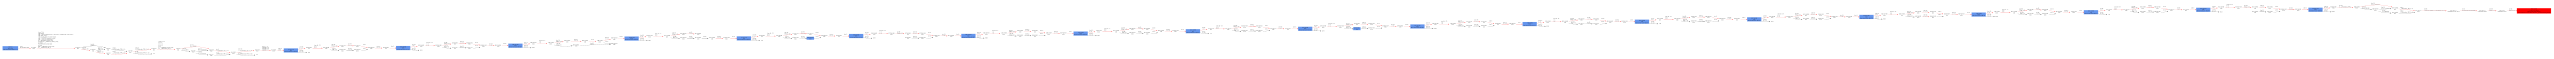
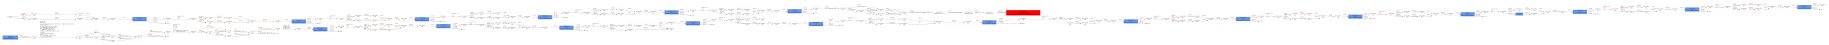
none -> (721, 14)
(1668, 19) -> none
(810, 38) -> (904, 24)
